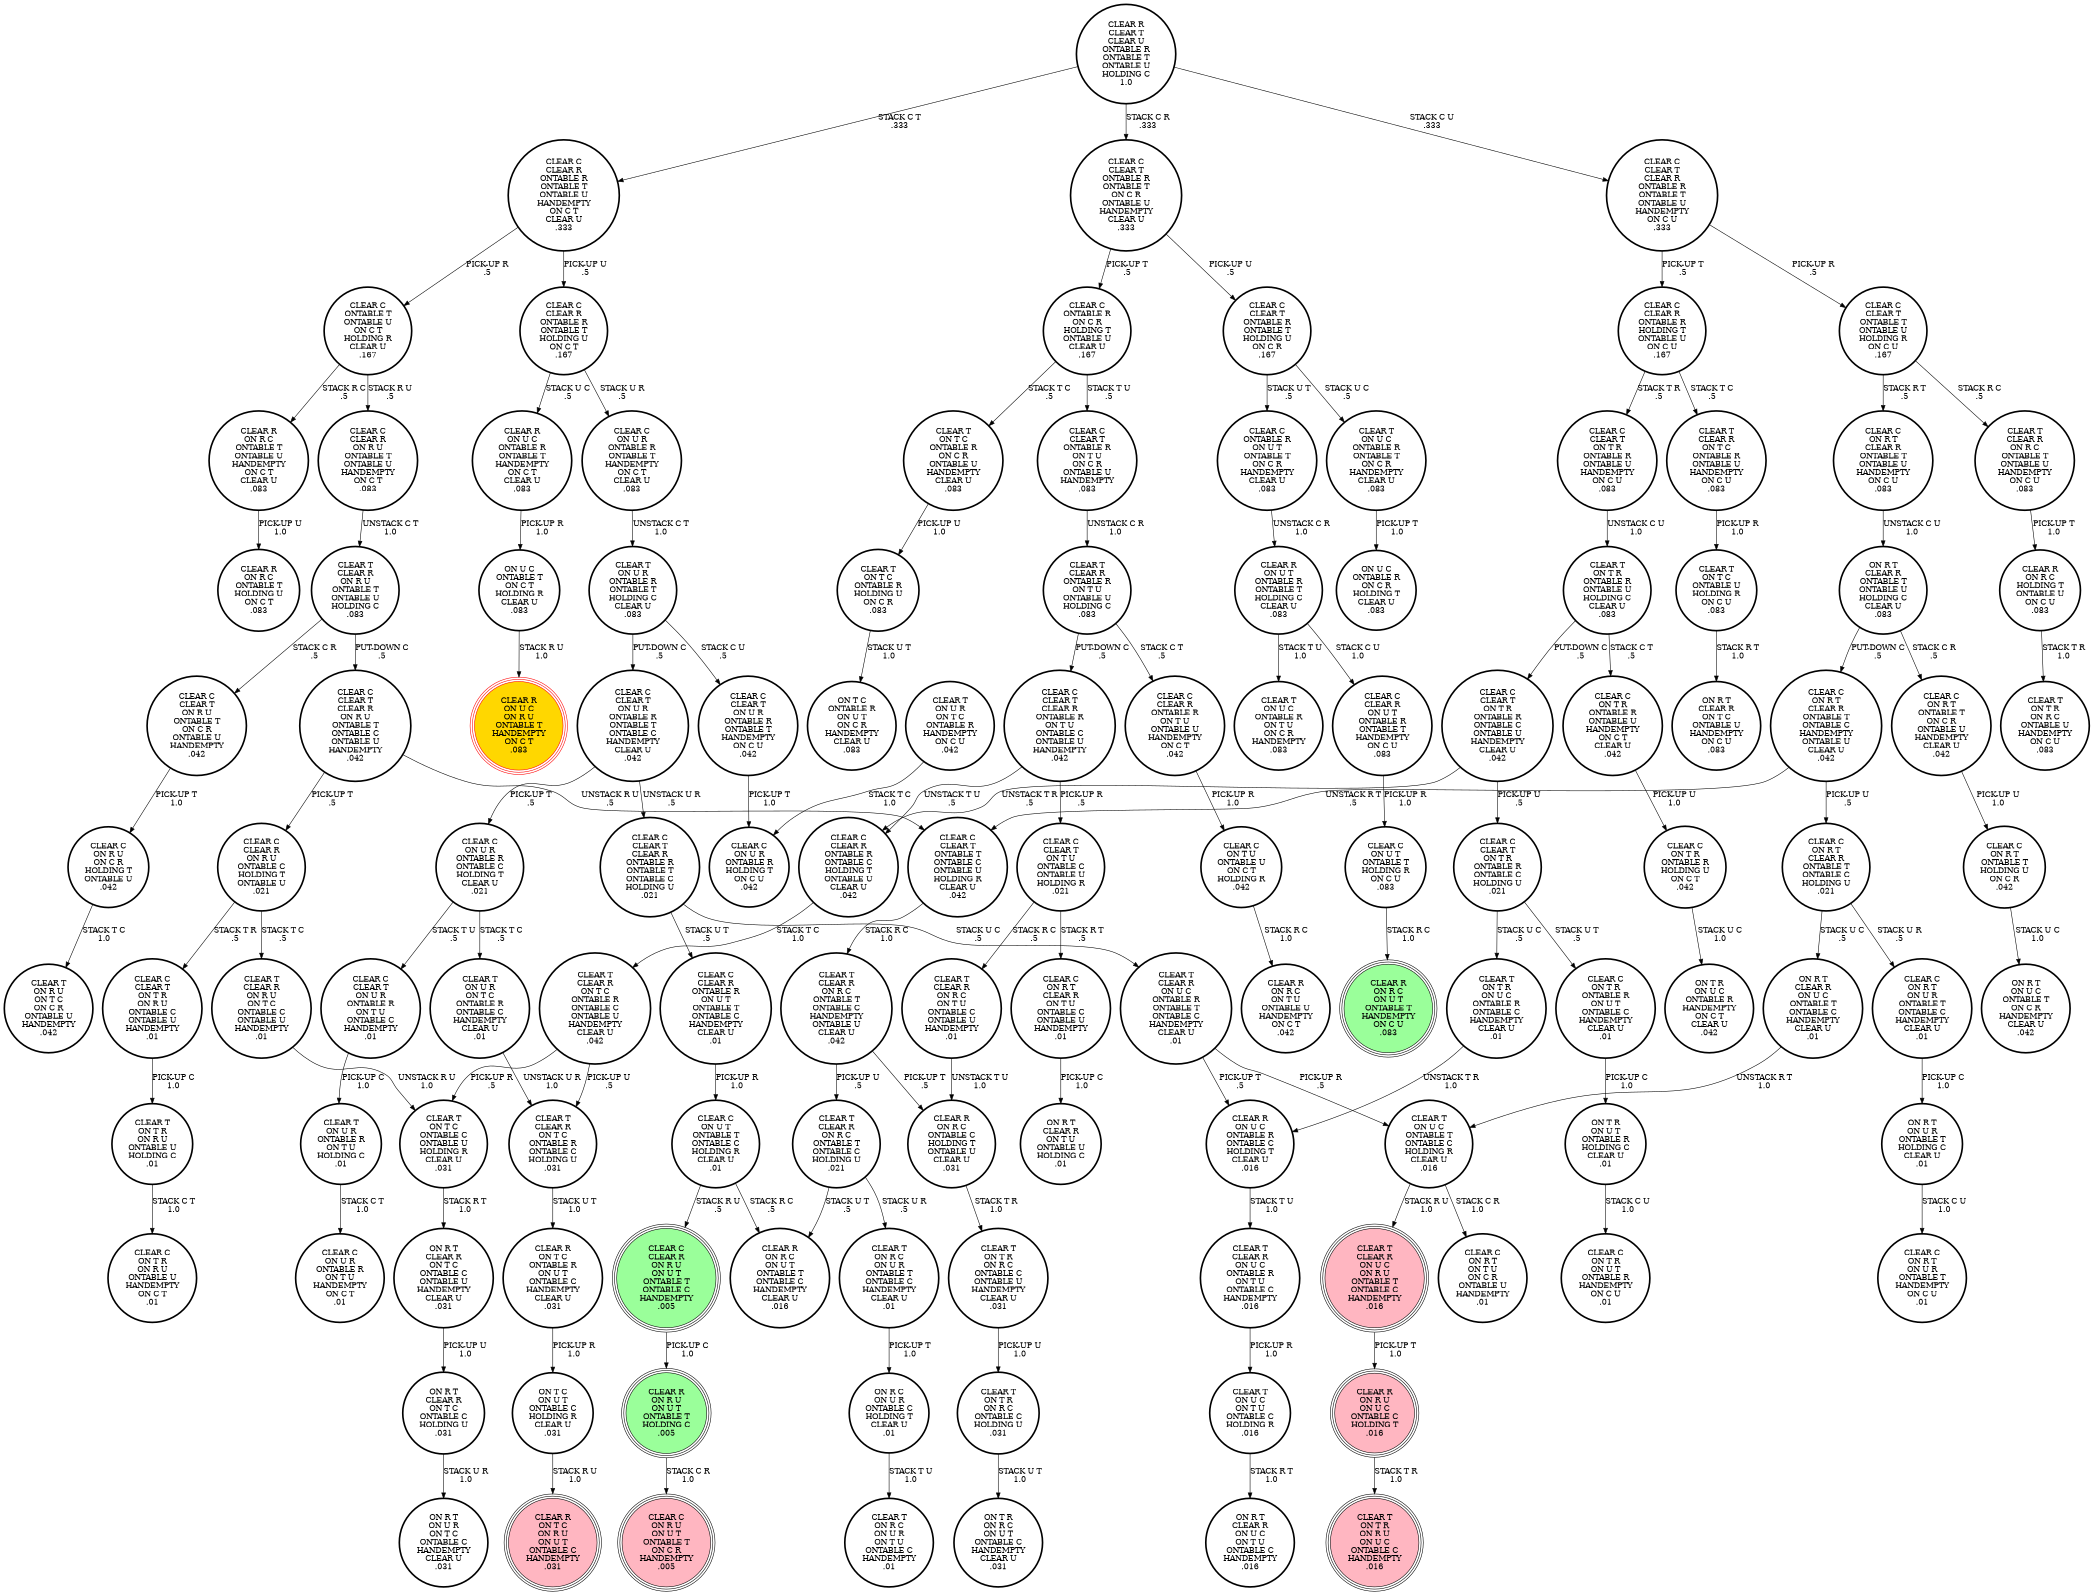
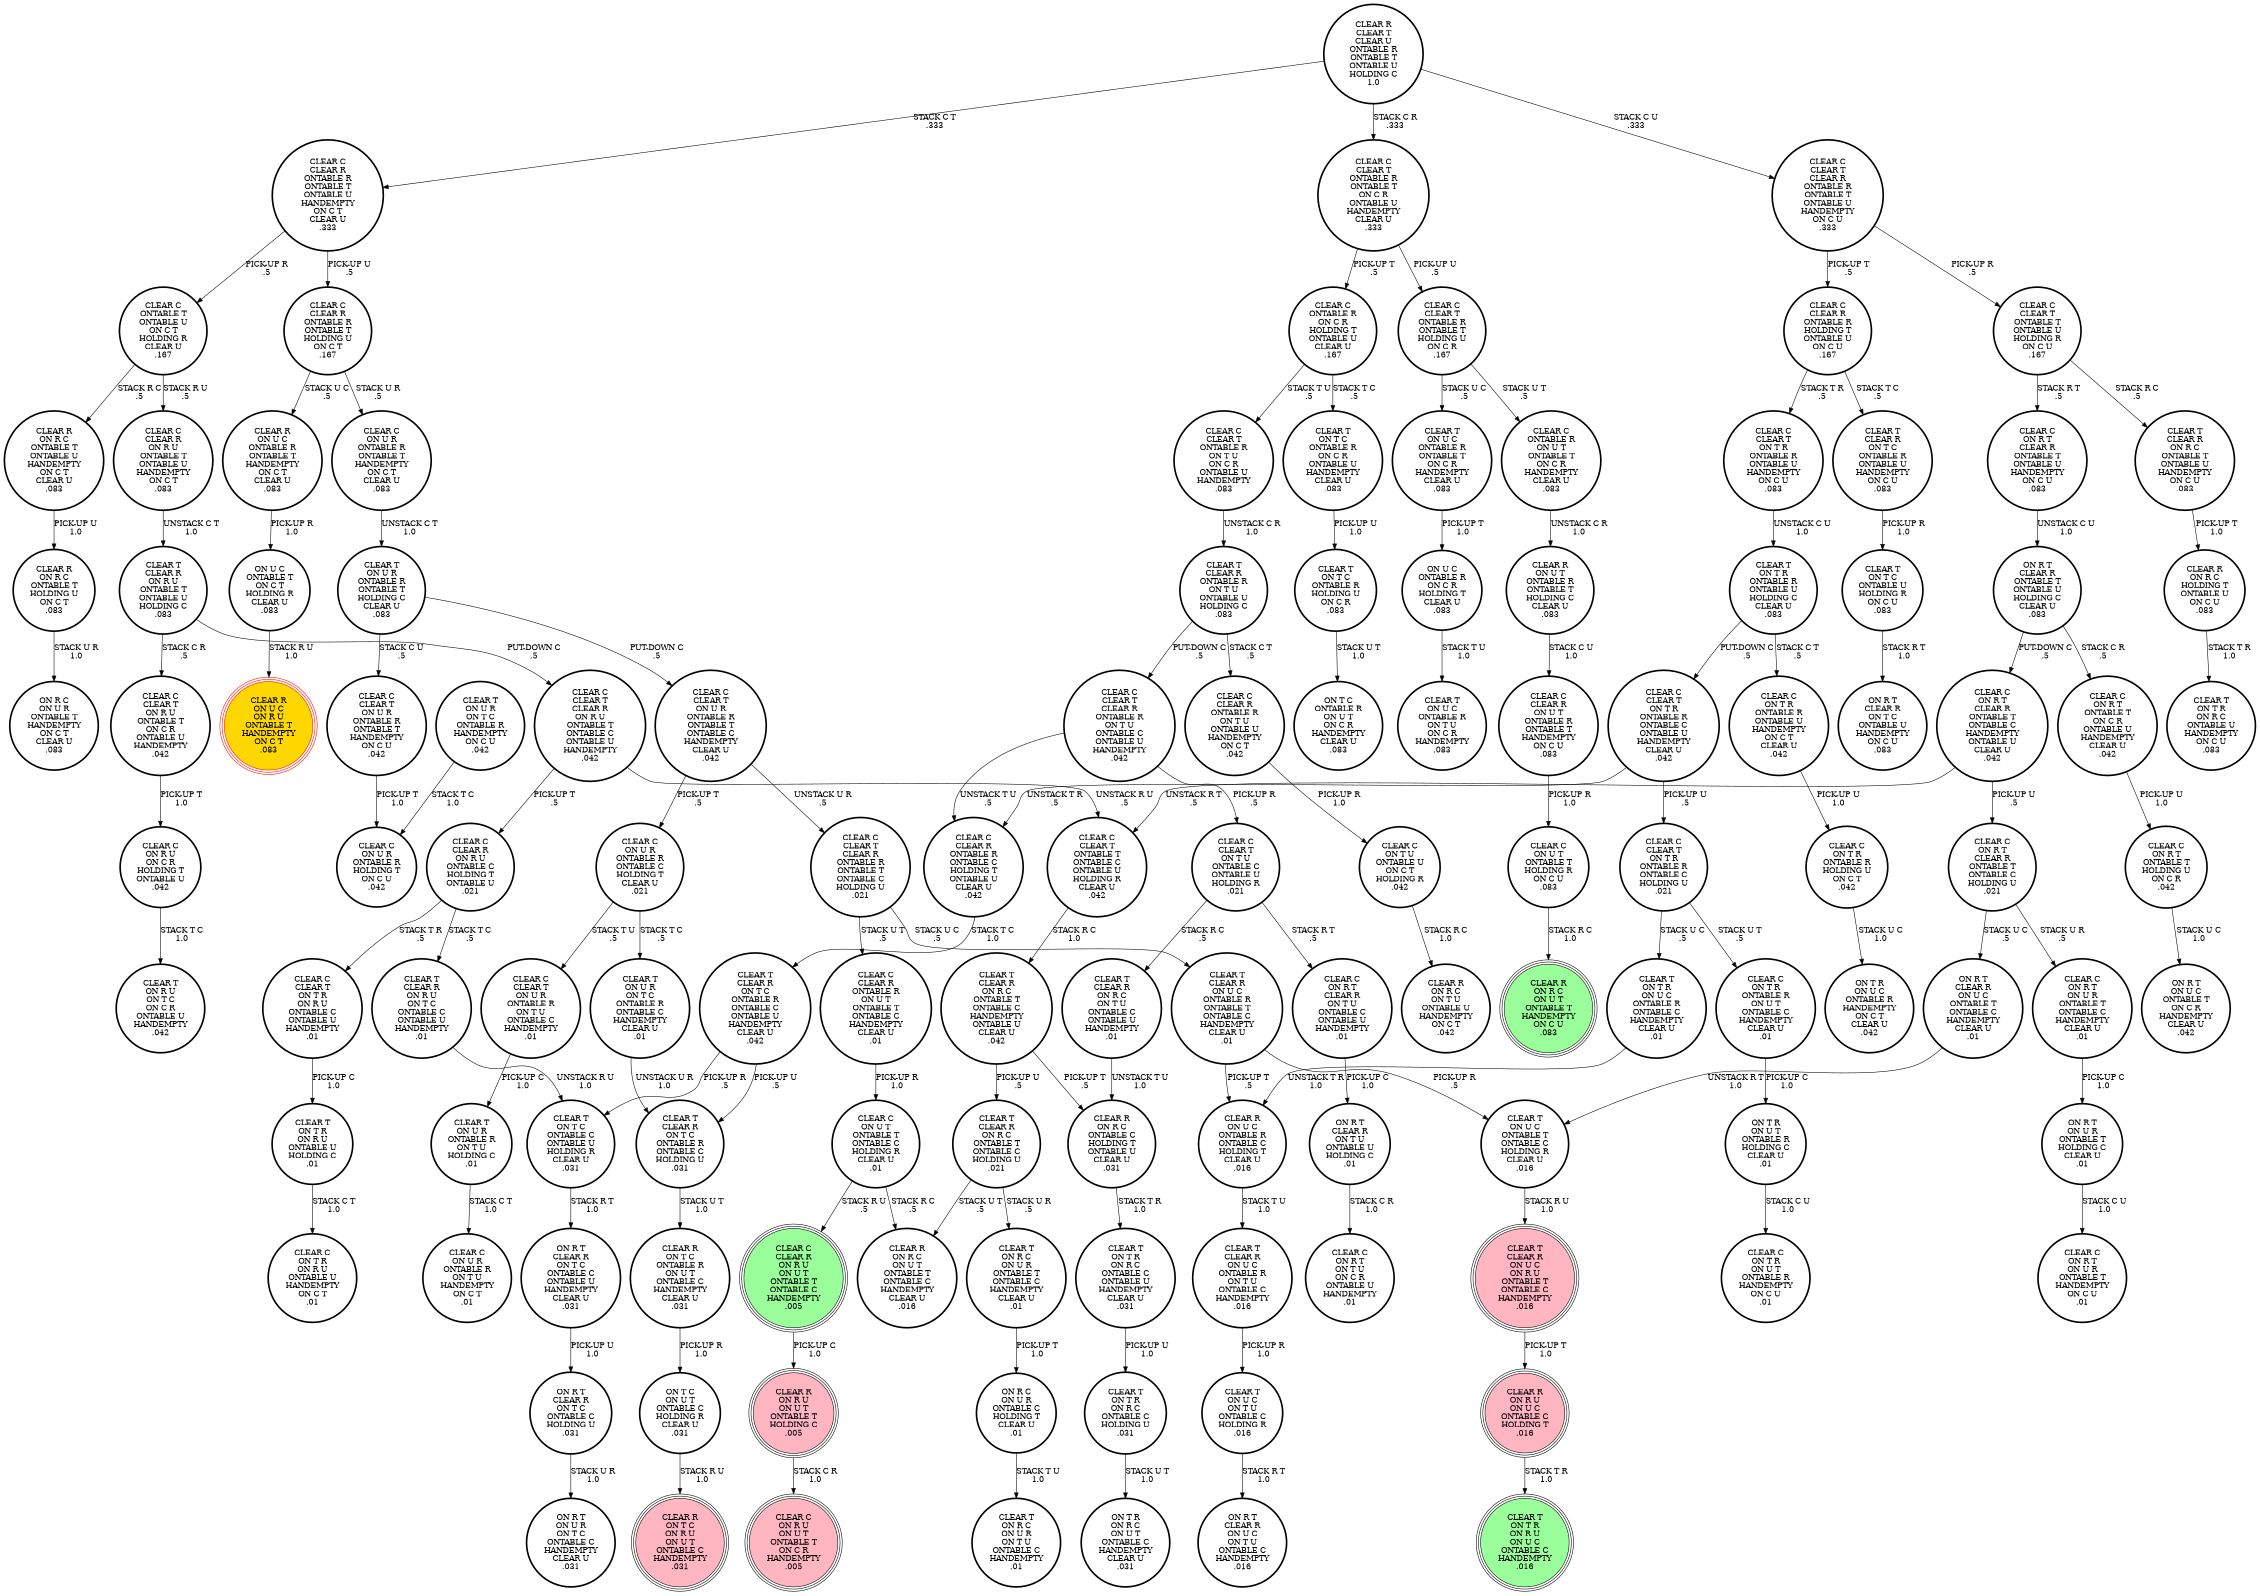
(1279, 655) -> (1442, 653)
none -> (54, 726)
(1455, 1208) -> (1350, 1206)
(666, 1413) -> (794, 1413)
(1375, 1543) -> (1525, 1543)
